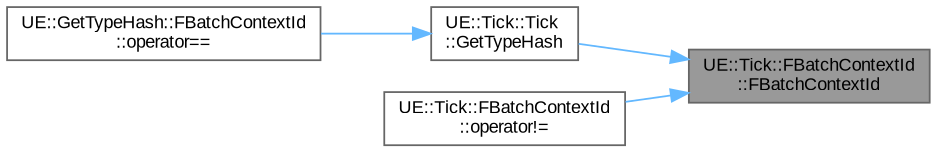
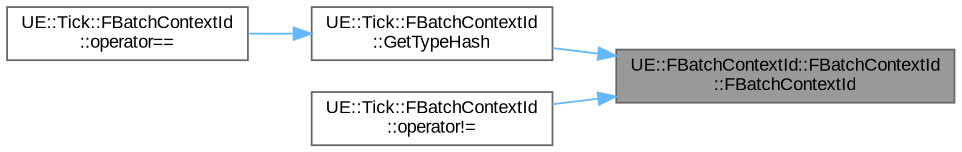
(164, 34) -> (128, 34)
(505, 34) -> (432, 34)
(809, 76) -> (785, 76)
